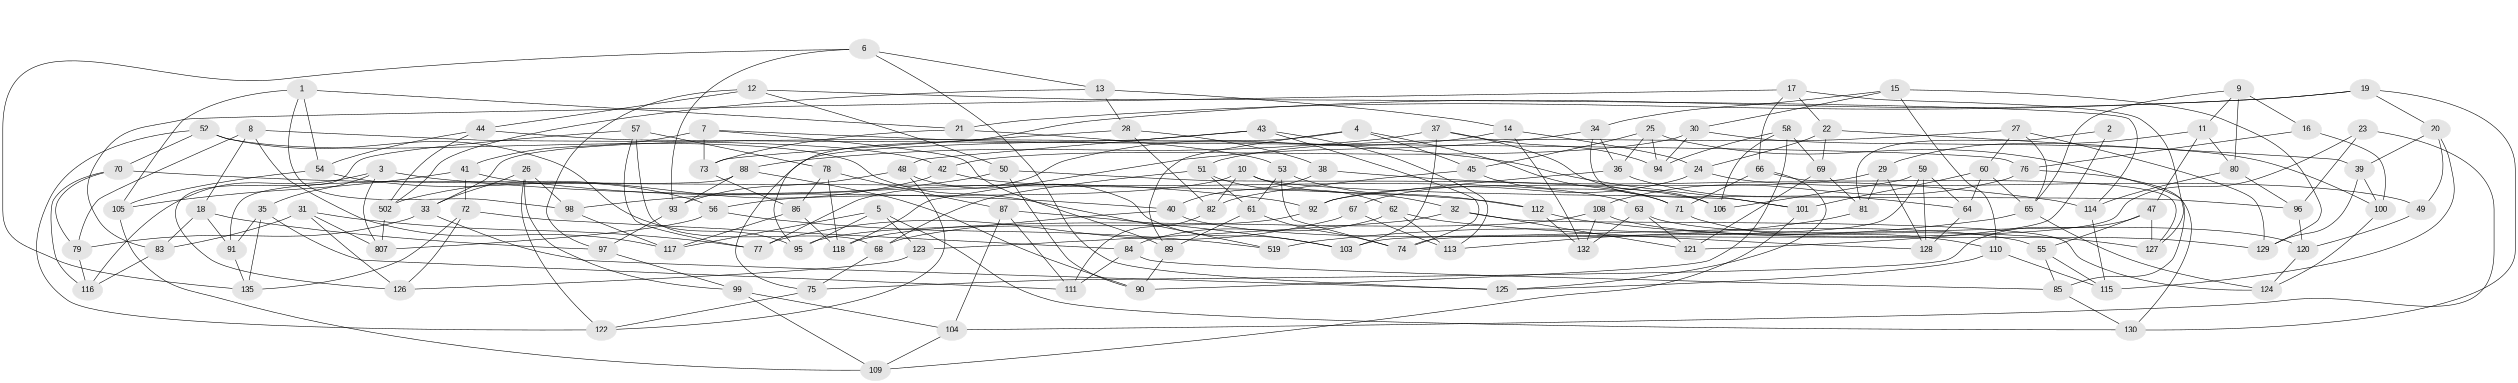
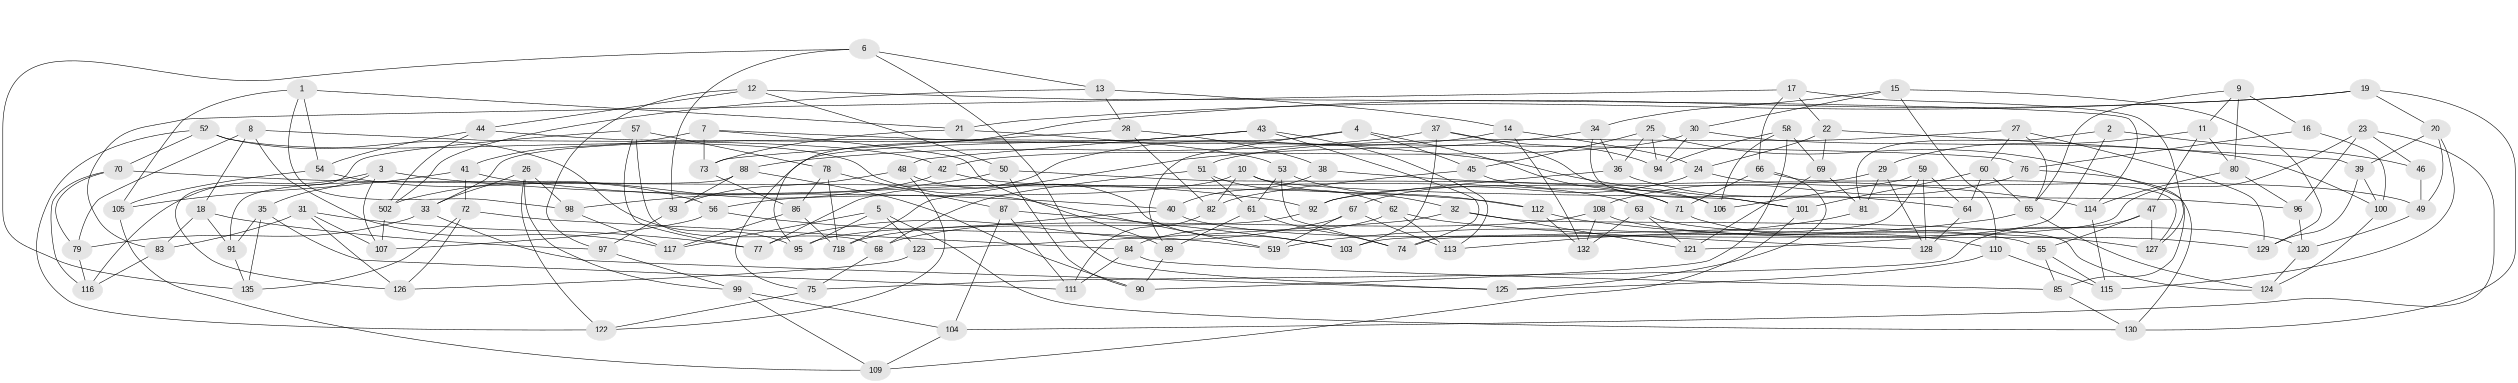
none -> (2421, 170)
none -> (1300, 237)
(381, 250) -> (381, 250)
(839, 250) -> (839, 250)
